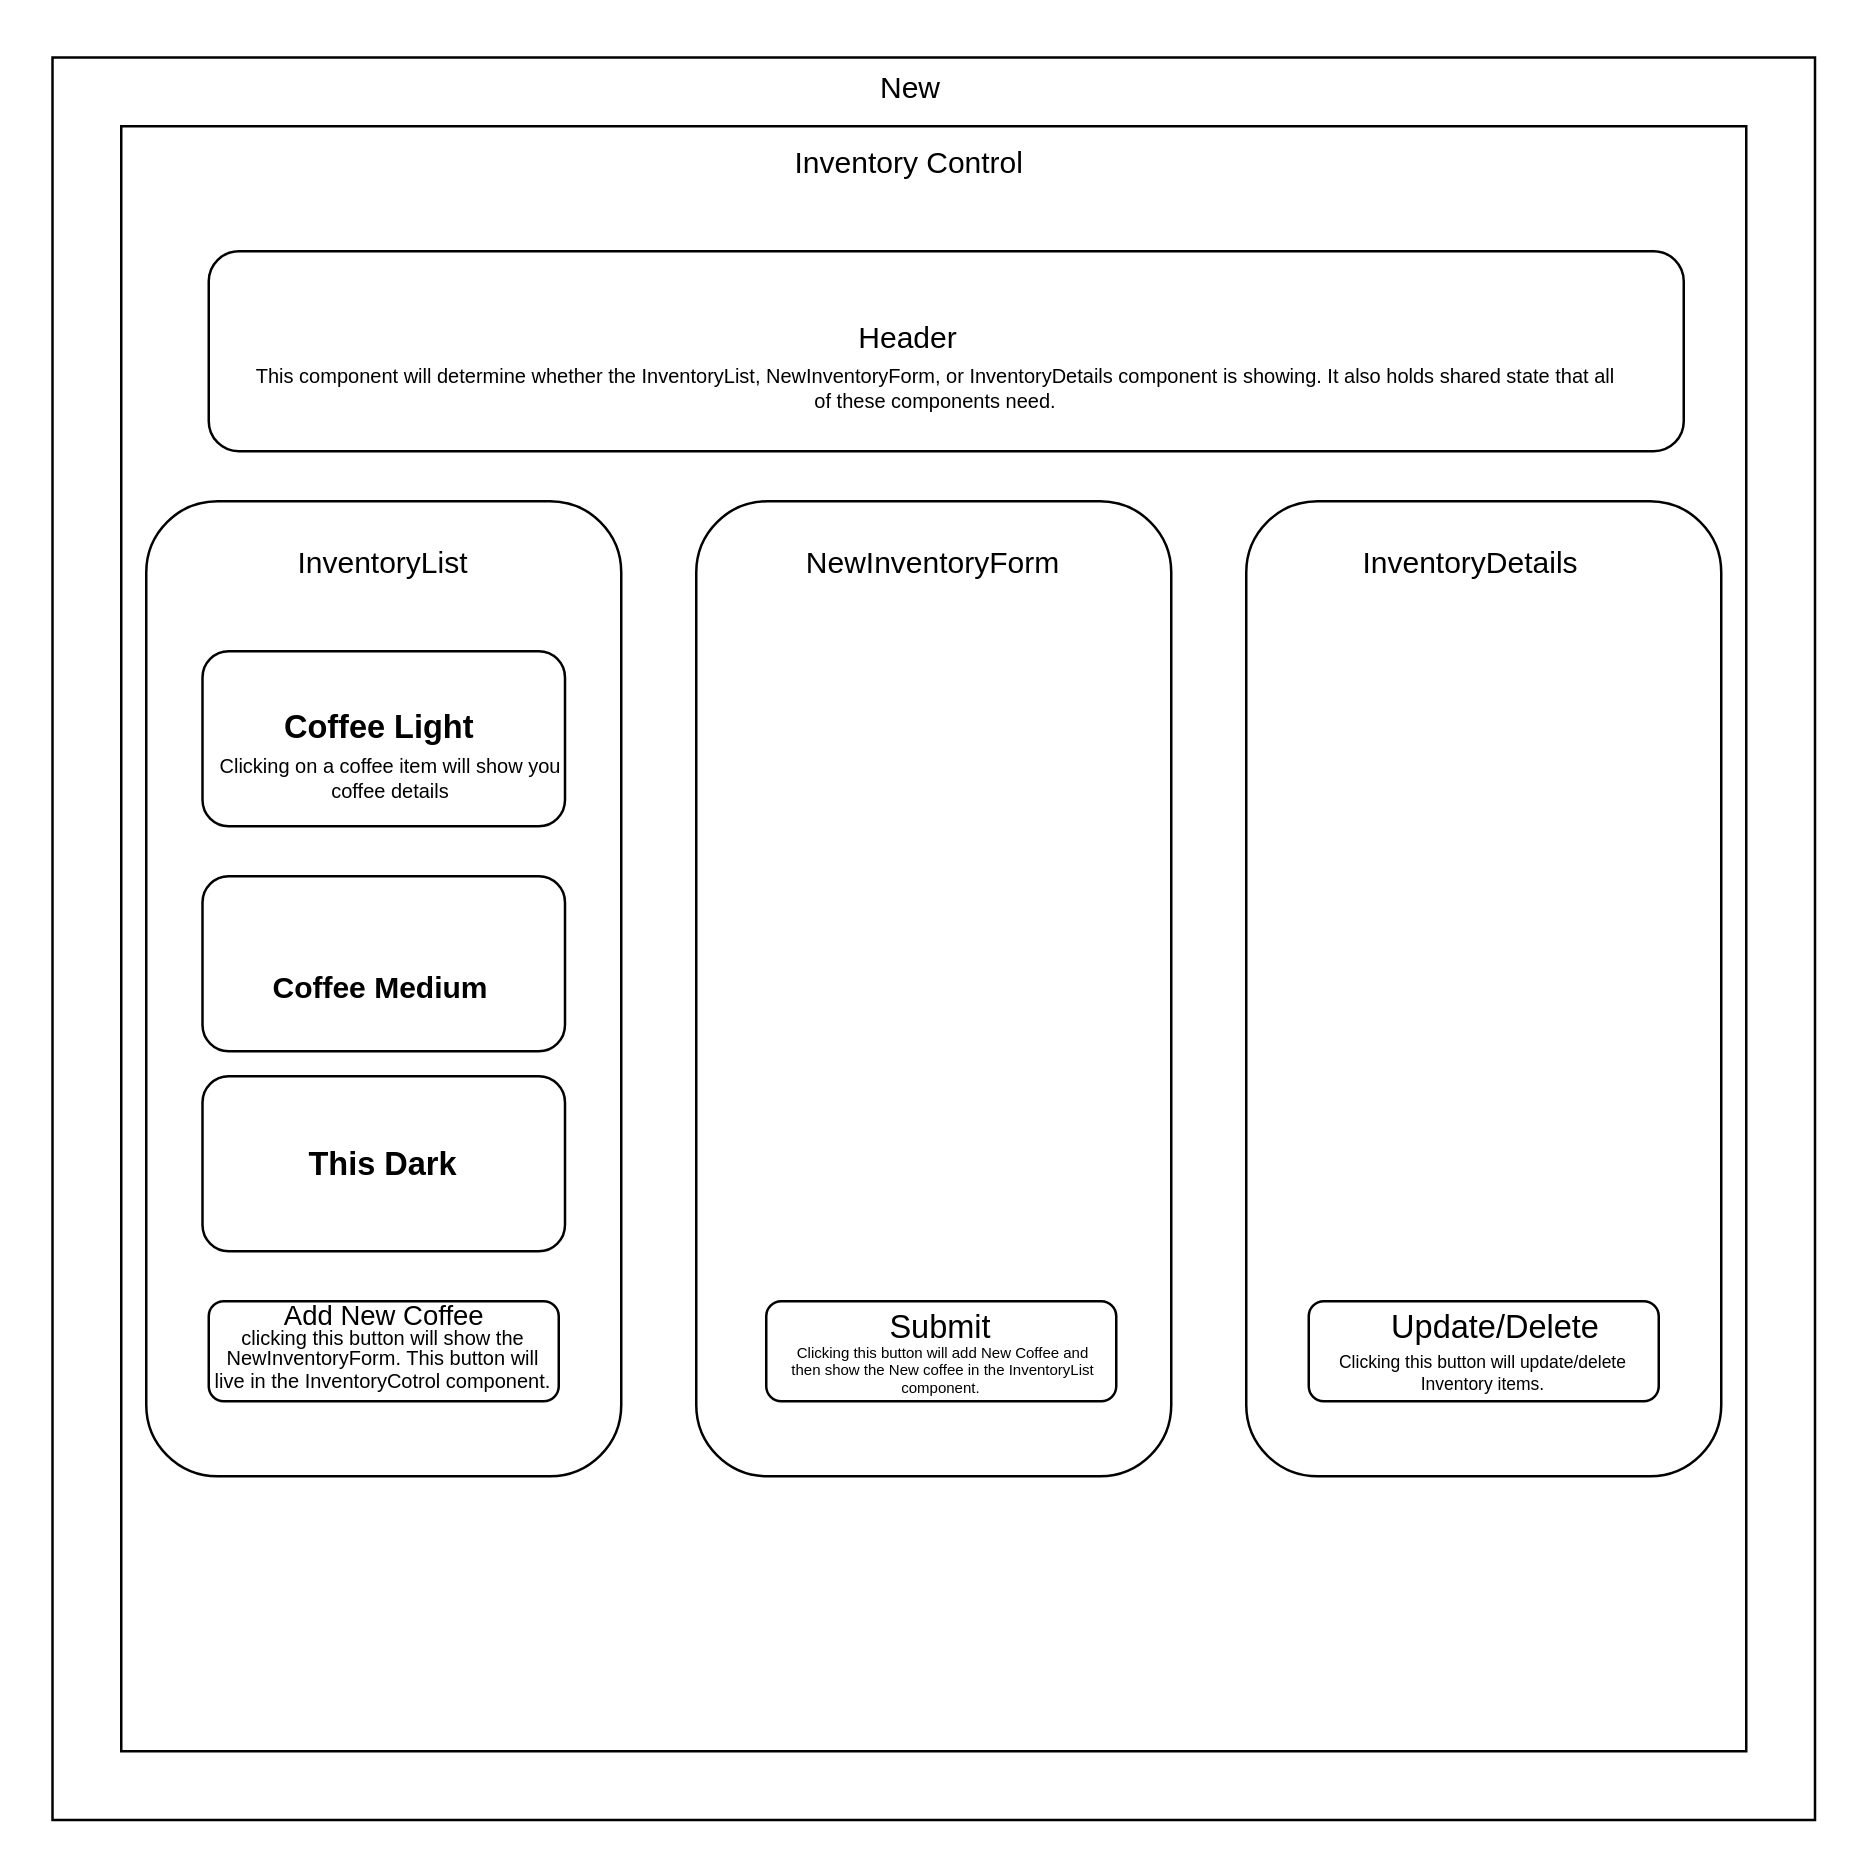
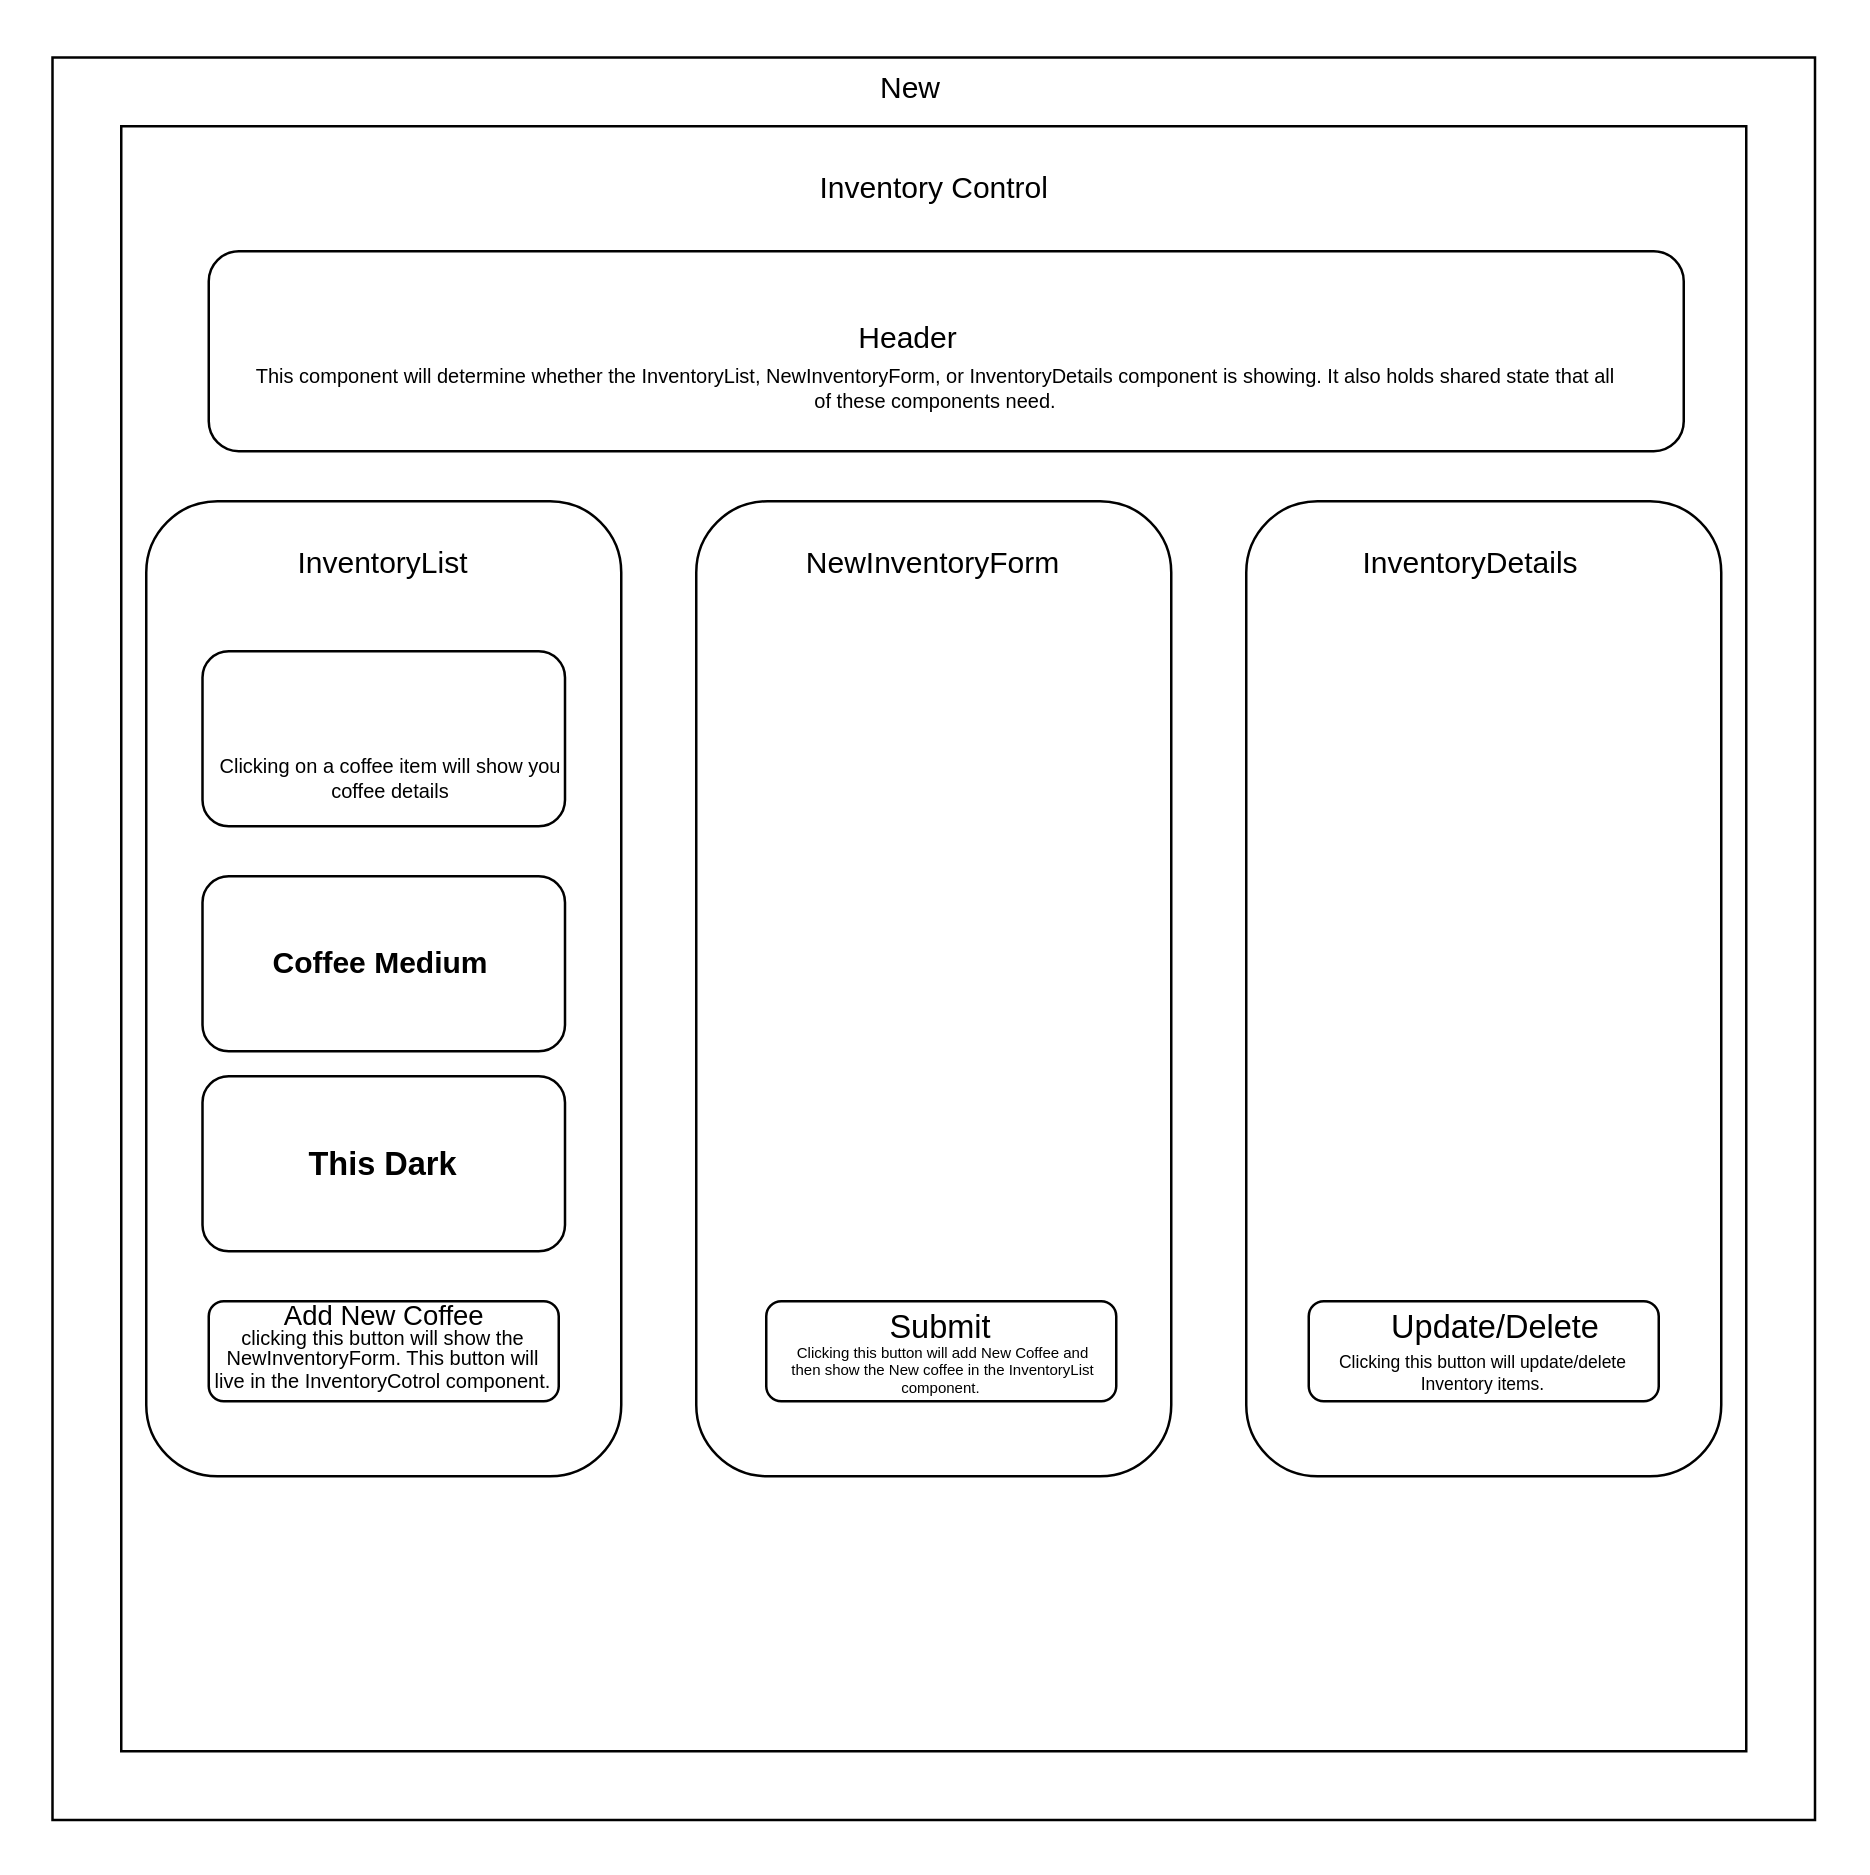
(910, 164) -> (935, 189)
(381, 726) -> none
(381, 989) -> (381, 964)
